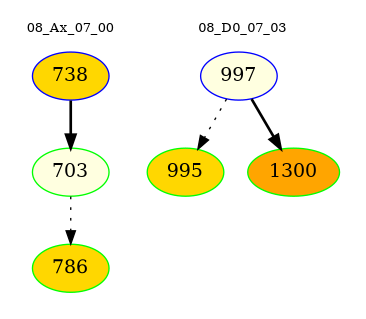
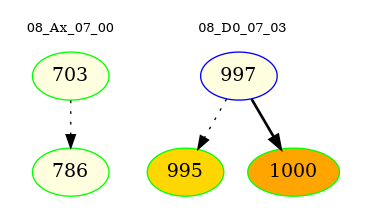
(71, 76) -> none
(294, 172) -> (294, 172)
(71, 268) -> (71, 172)
